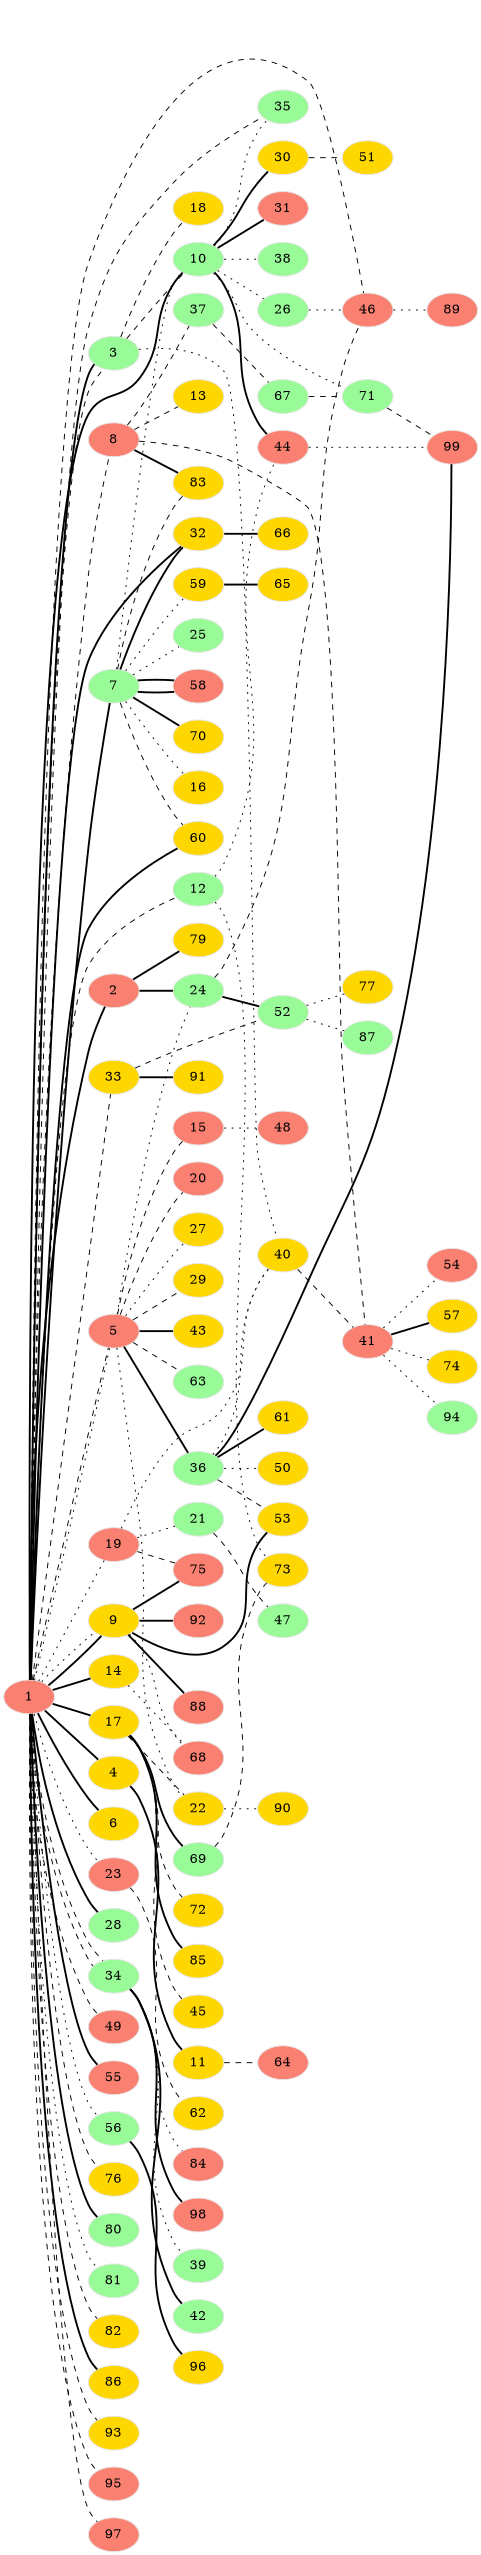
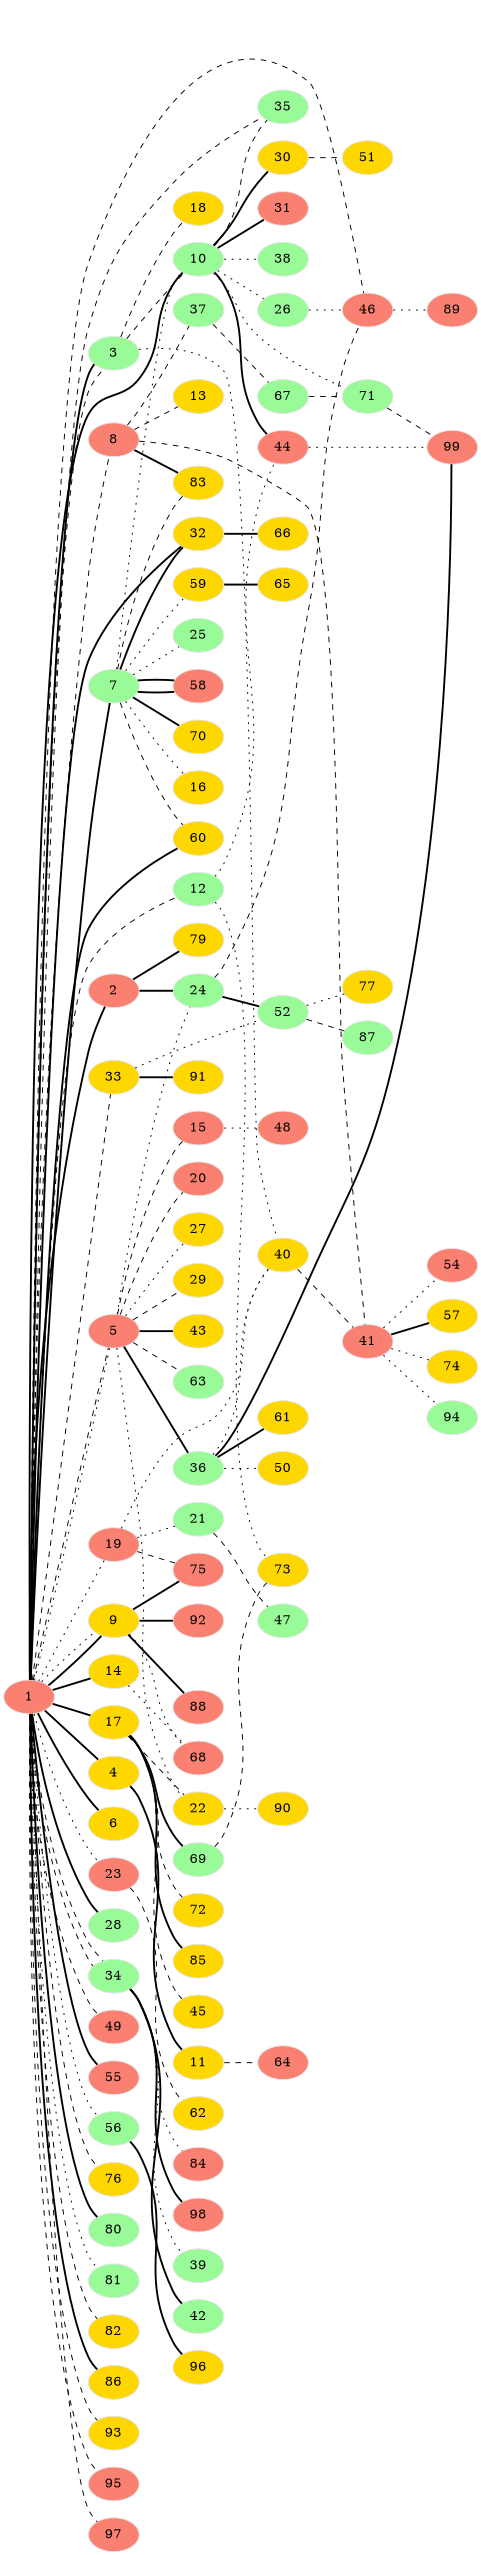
(241, 183) -> (241, 183)
(325, 1025) -> (325, 1025)
(197, 1043) -> (197, 1043)
(283, 1519) -> none
